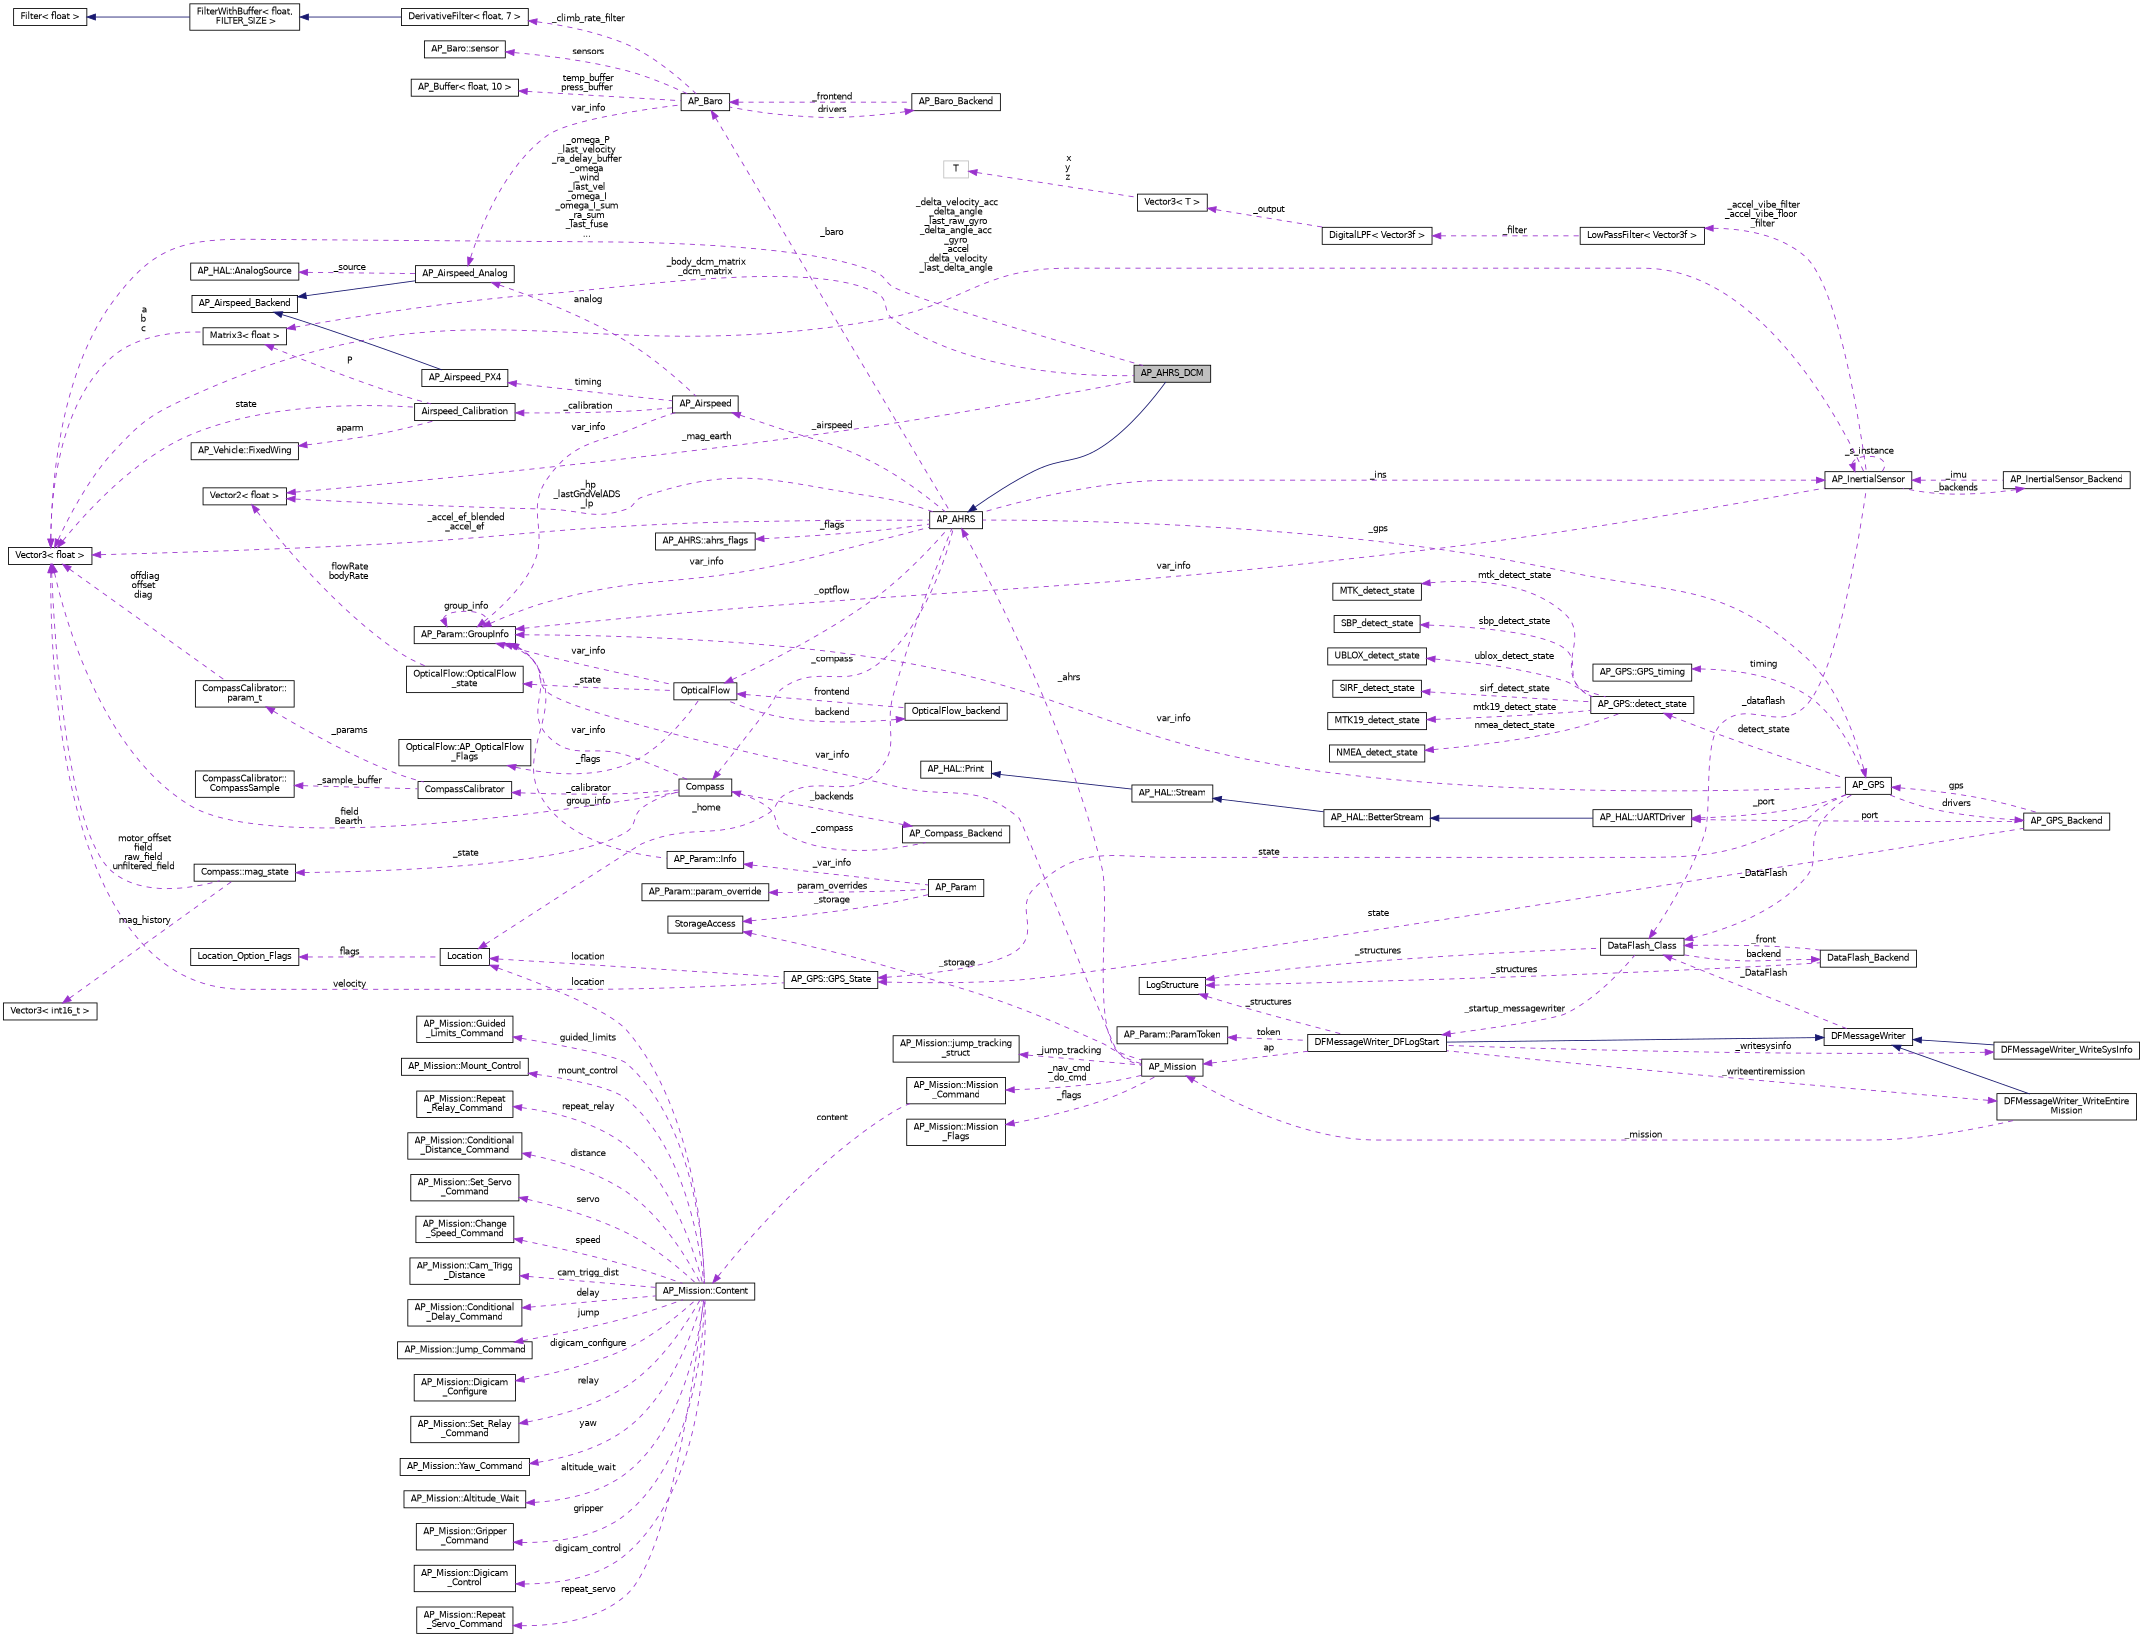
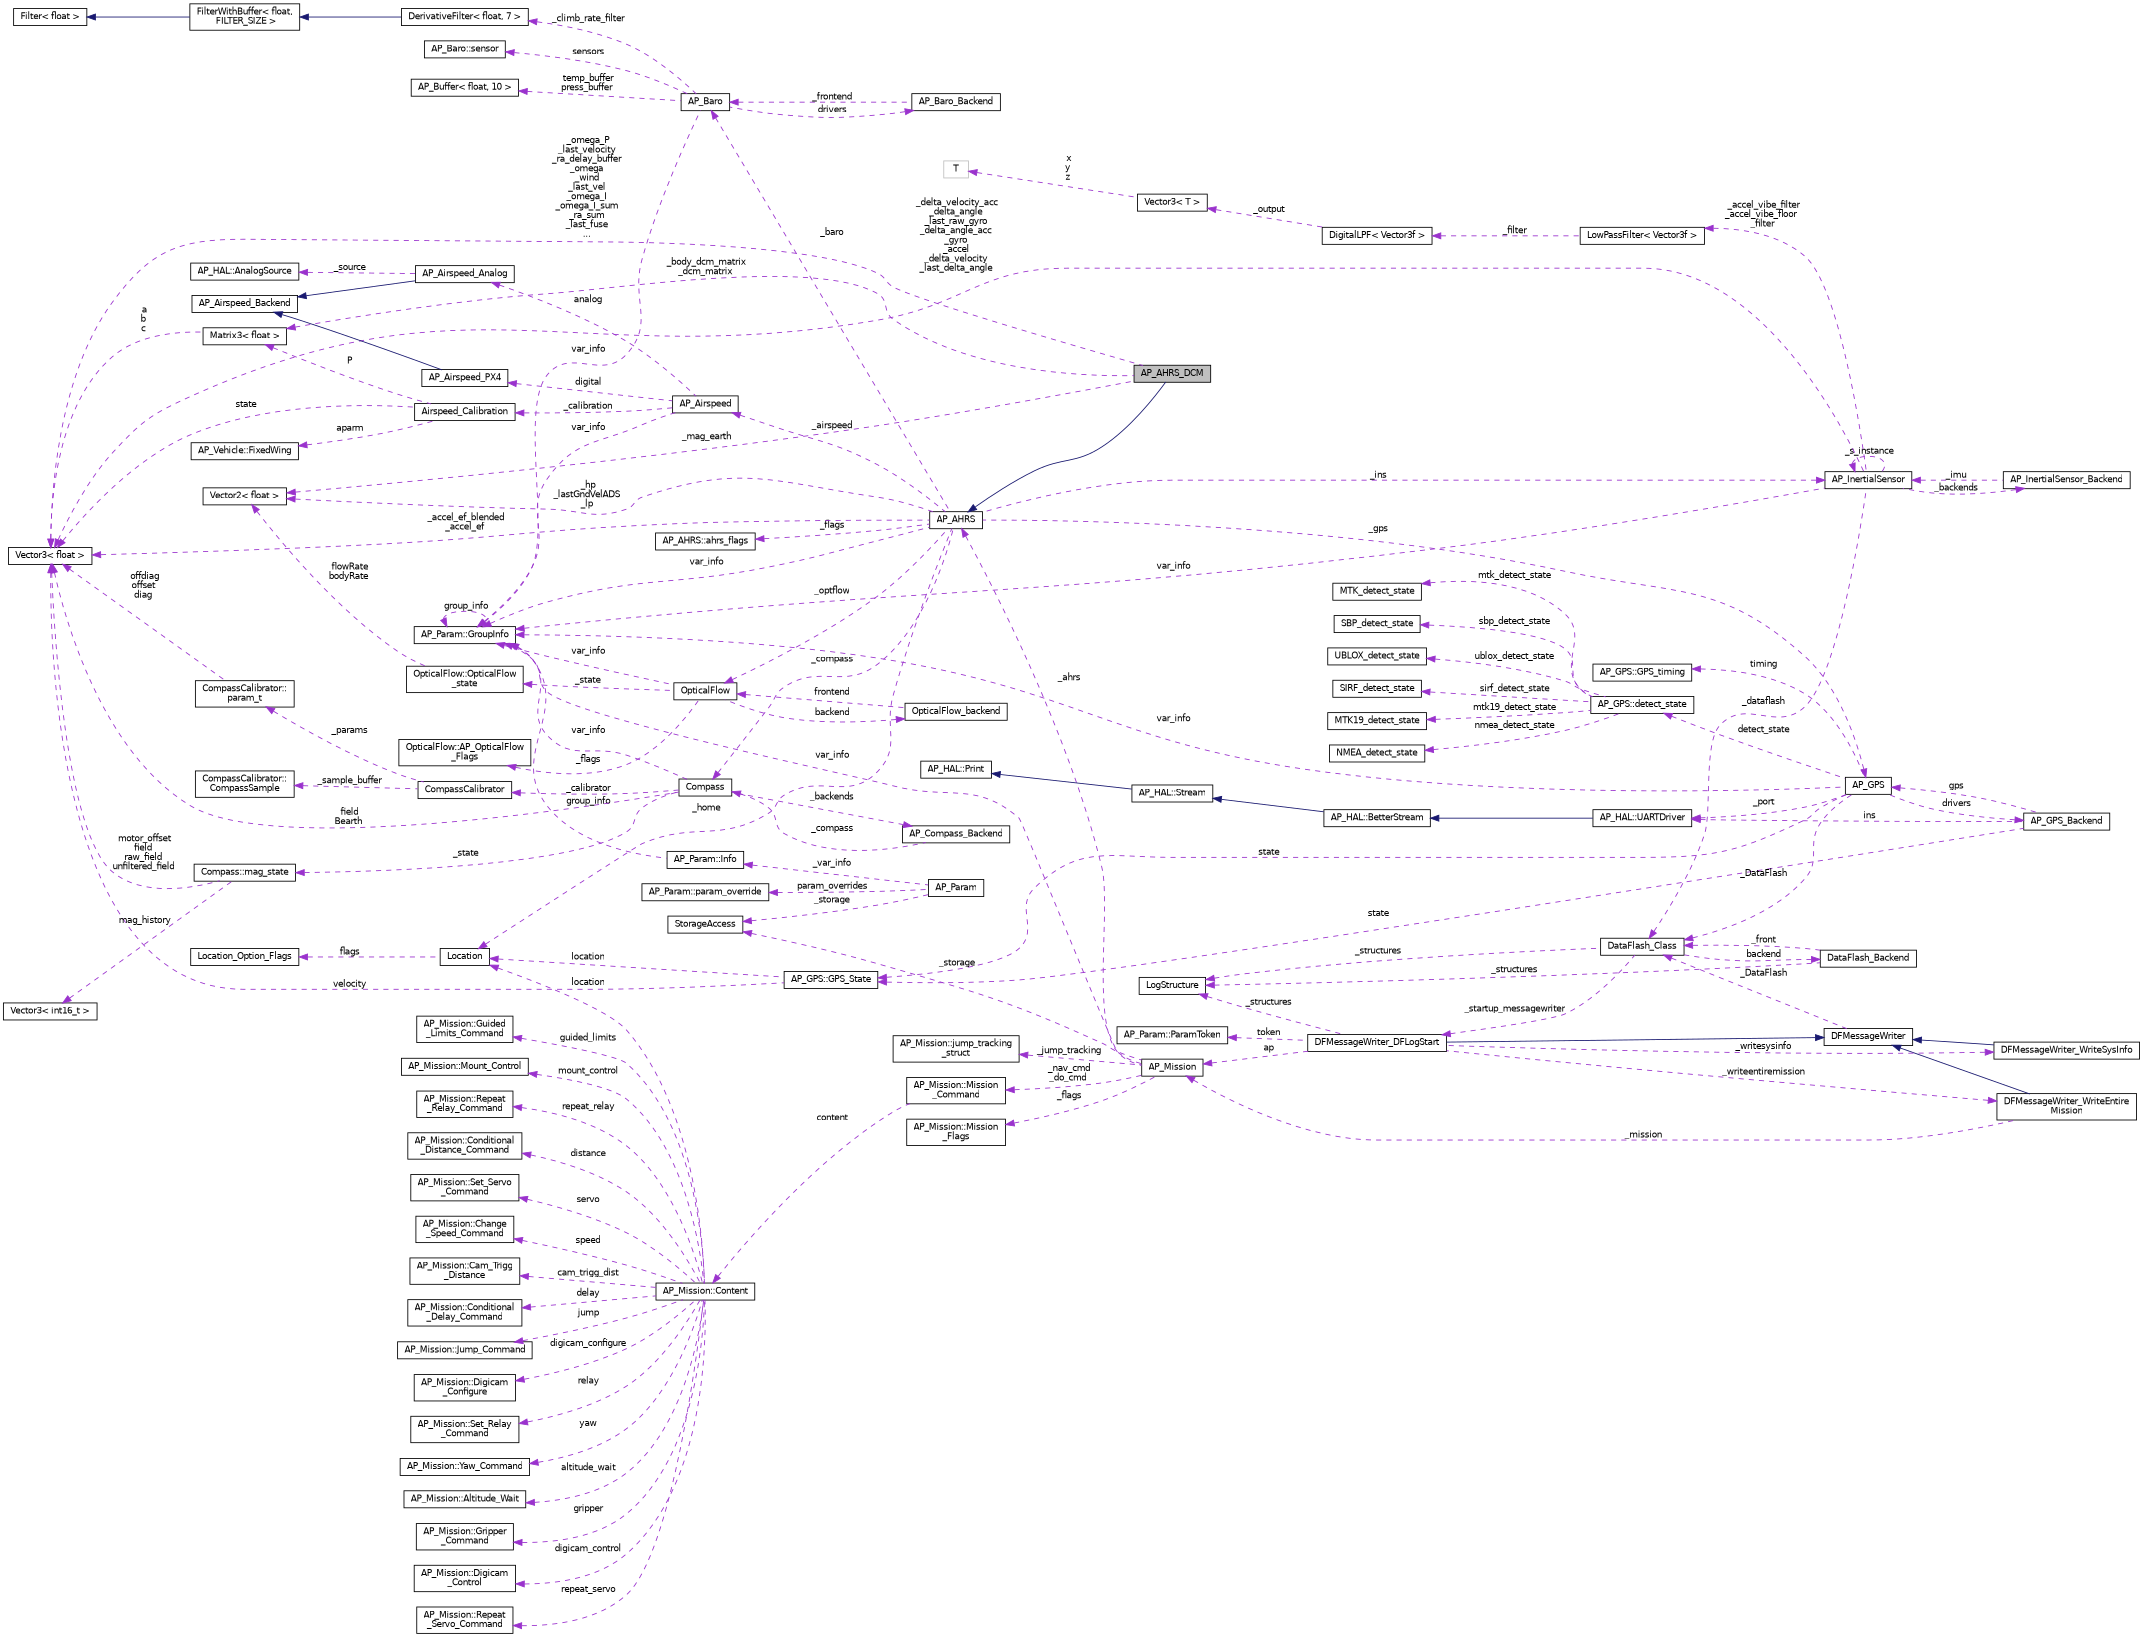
(544, 138) -> (582, 364)
(587, 383) -> (587, 383)
(1868, 816) -> (1868, 816)
